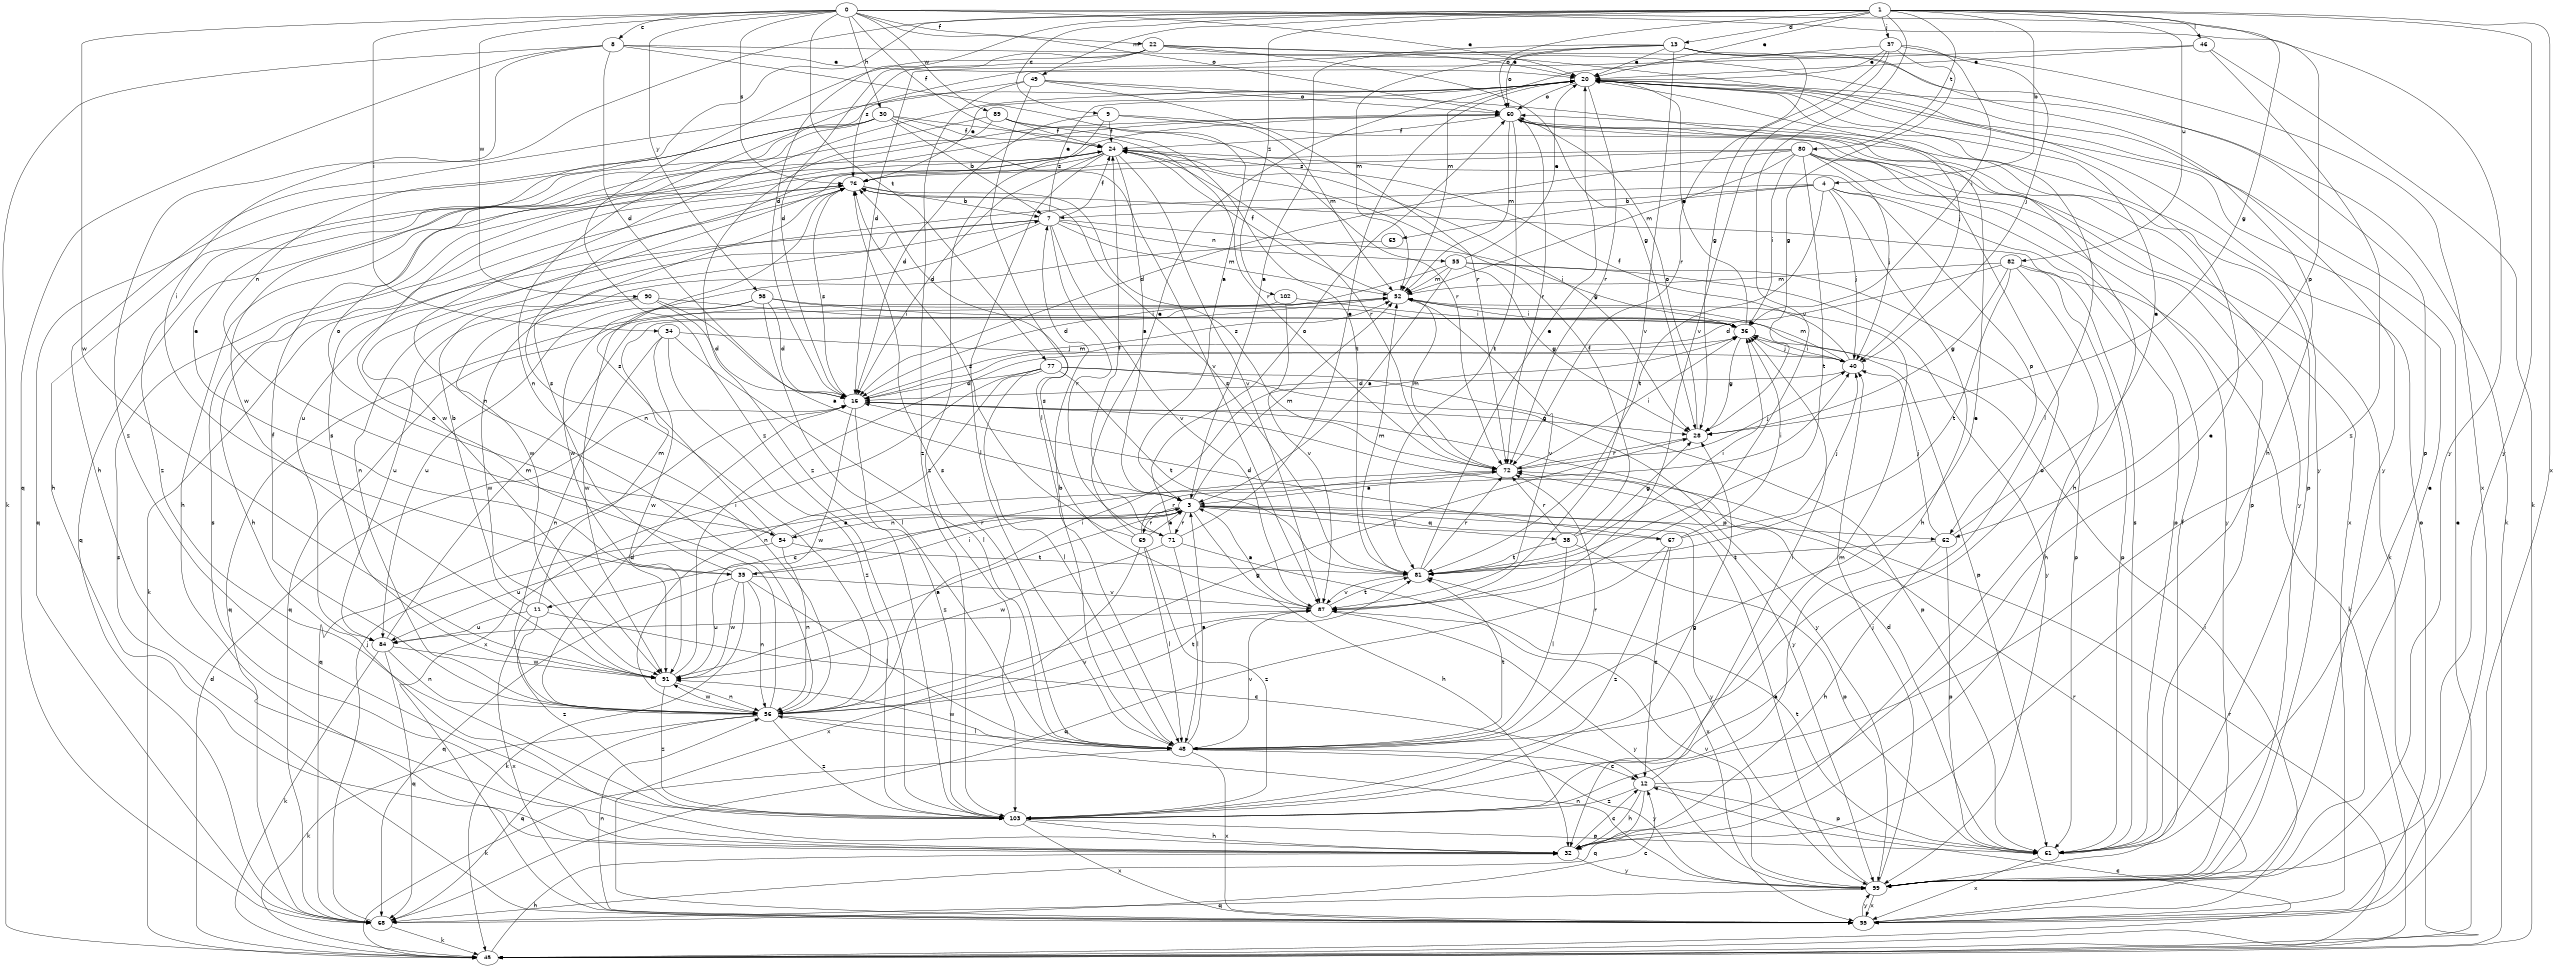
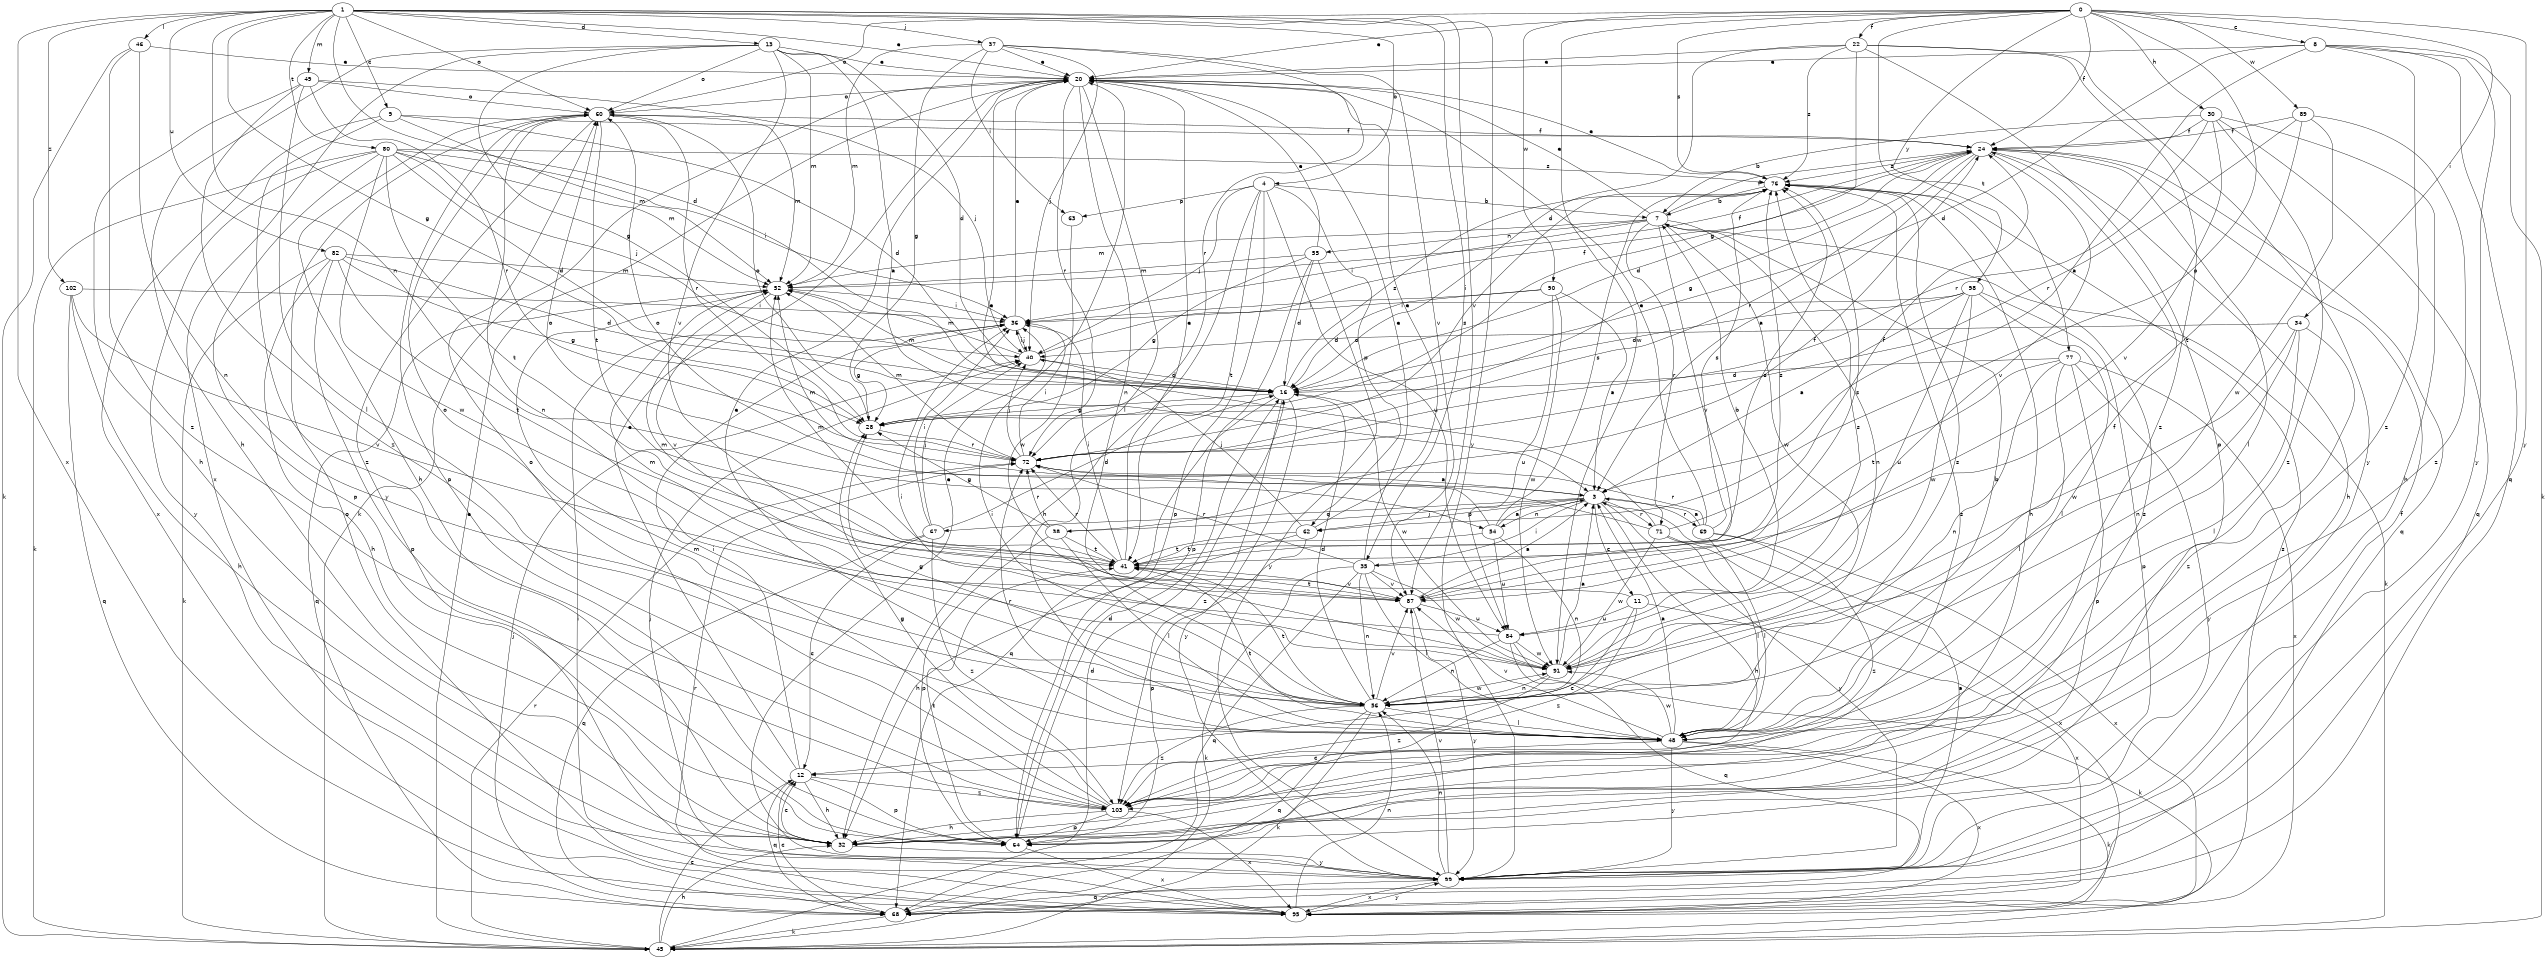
(1944, 212) -> (991, 137)
(1198, 312) -> (1477, 300)
(1069, 349) -> (1357, 341)
(1345, 405) -> (1786, 393)
(1418, 575) -> (1124, 567)
none -> (371, 673)
(2048, 854) -> (1016, 845)
